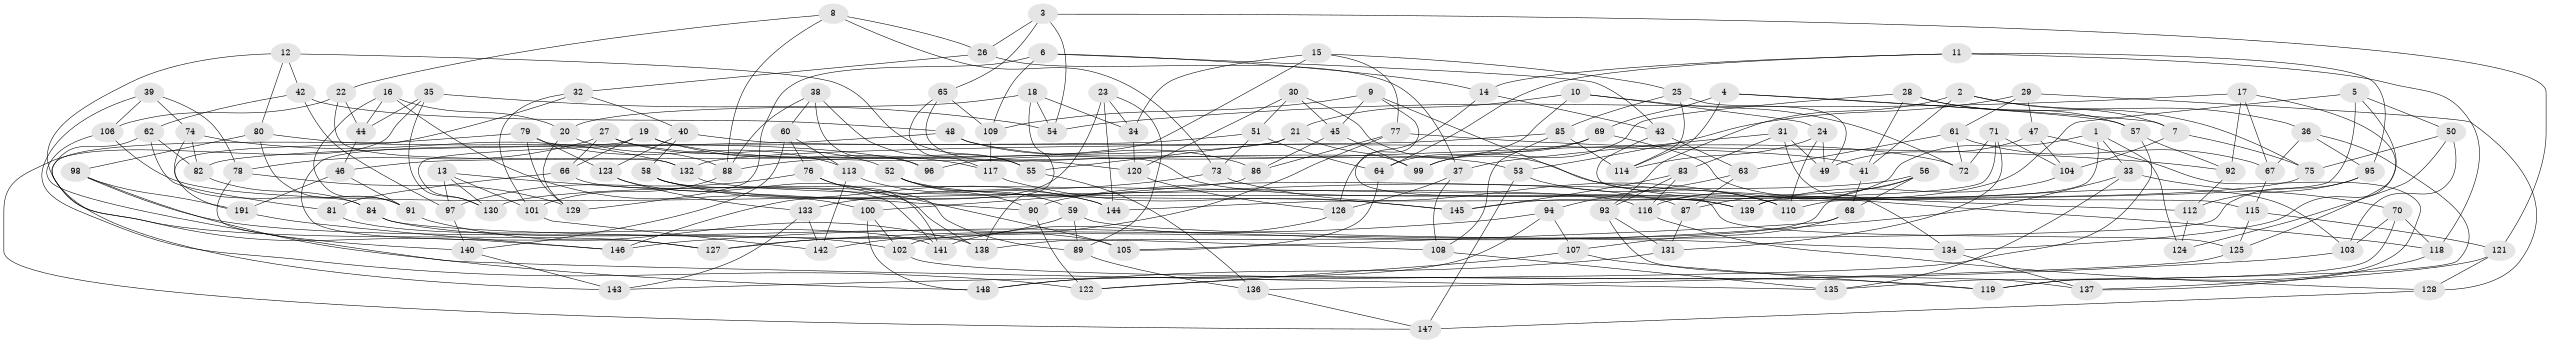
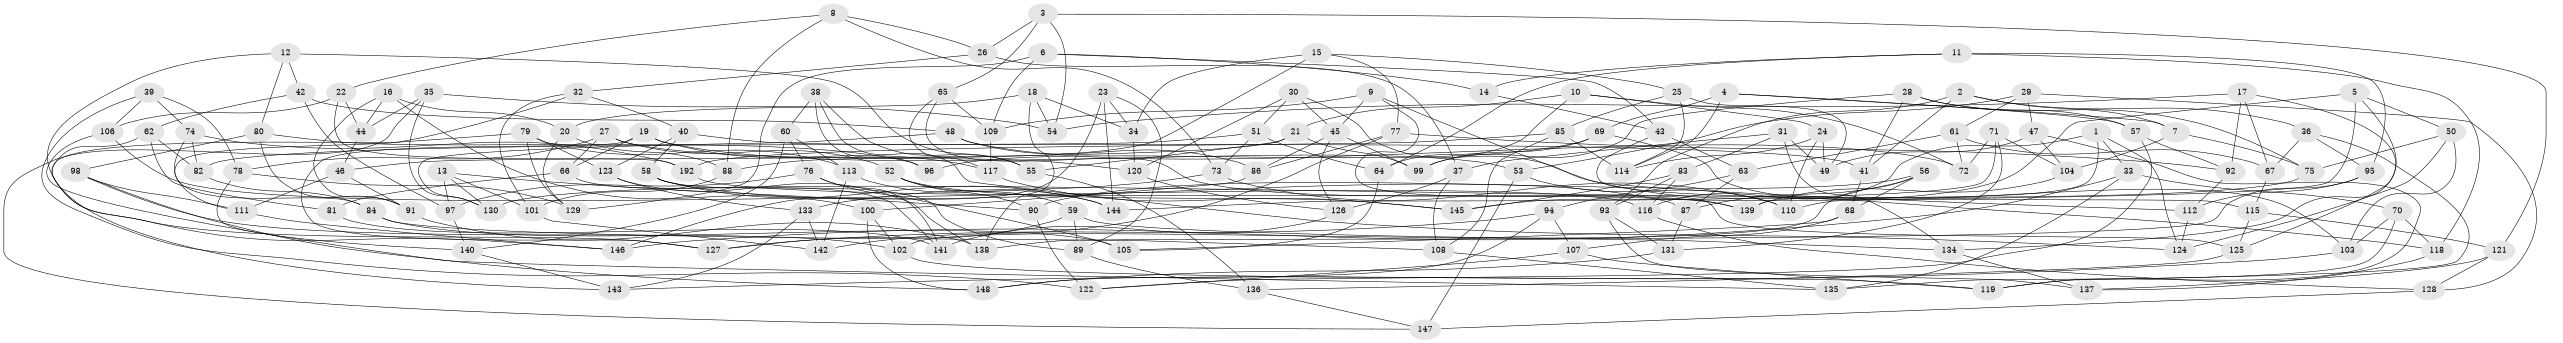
(760, 128) -> (1439, 228)
(1400, 148) -> (1319, 172)
(687, 172) -> (687, 172)
(242, 211) -> (242, 211)
